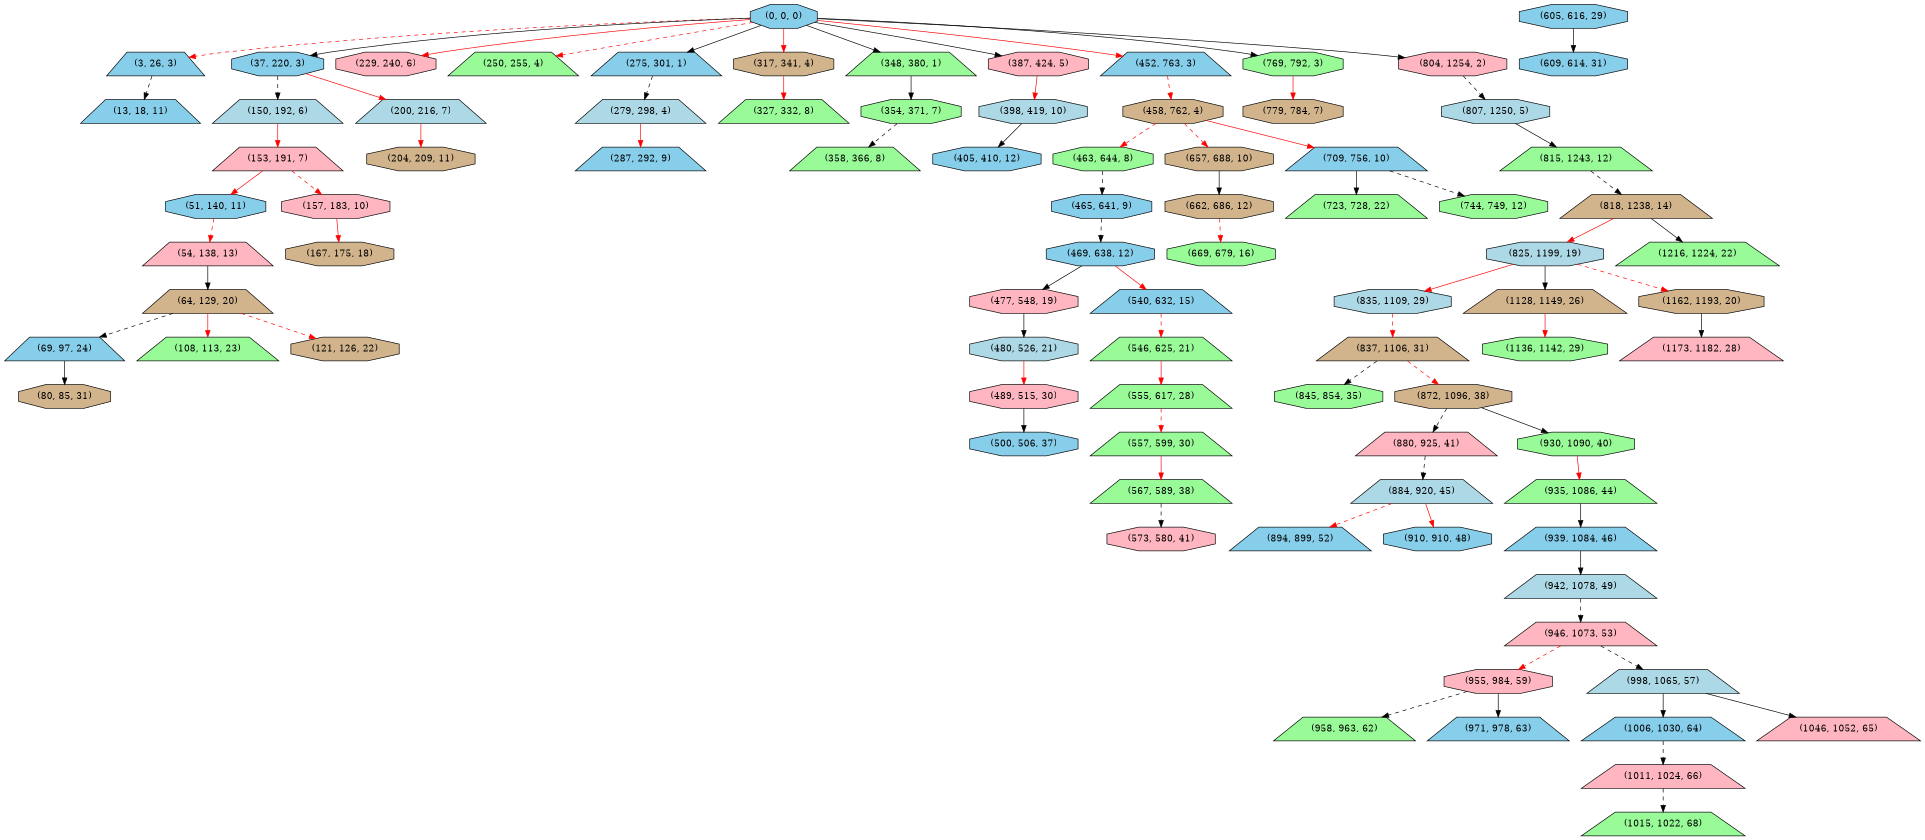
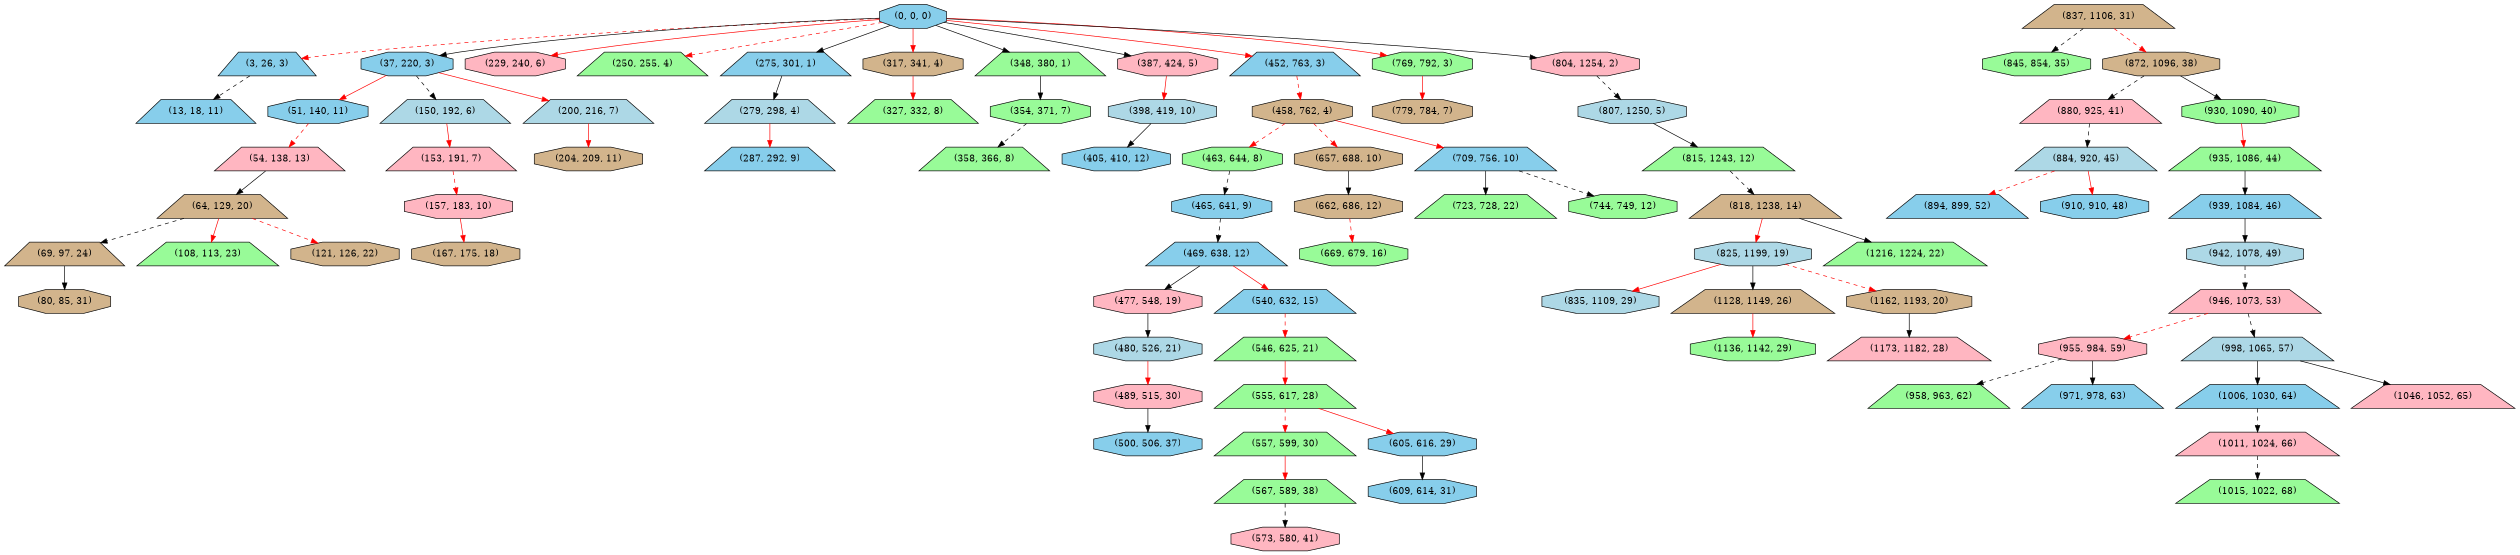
(1143, 41) -> (1164, 31)
(650, 85) -> (779, 85)
(249, 181) -> (366, 86)
(1100, 254) -> (1217, 254)
(1393, 322) -> none
(65, 349) -> (65, 254)
none -> (1353, 420)
(1581, 586) -> (2245, 254)
